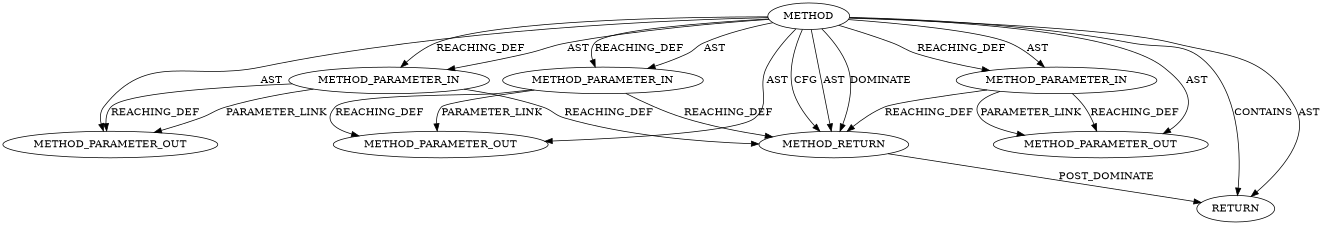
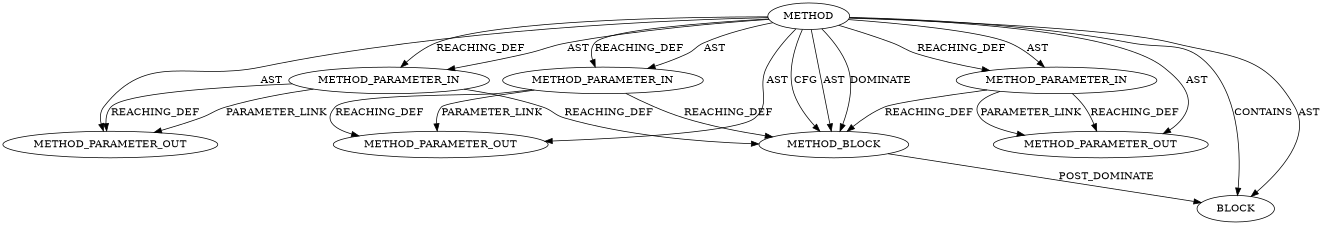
(834, 145) -> (834, 145)
(1236, 209) -> (1236, 209)
